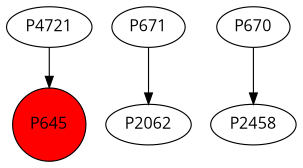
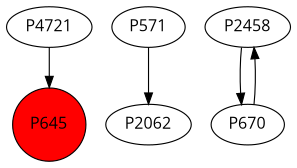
(149, 27) -> (149, 27)
none -> (240, 70)
